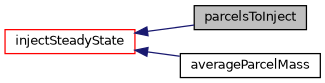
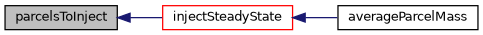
(171, 28) -> (146, 18)
